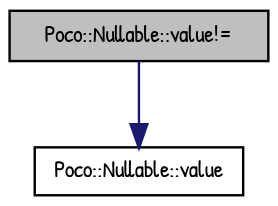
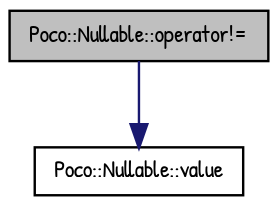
(139, 36) -> (139, 36)
